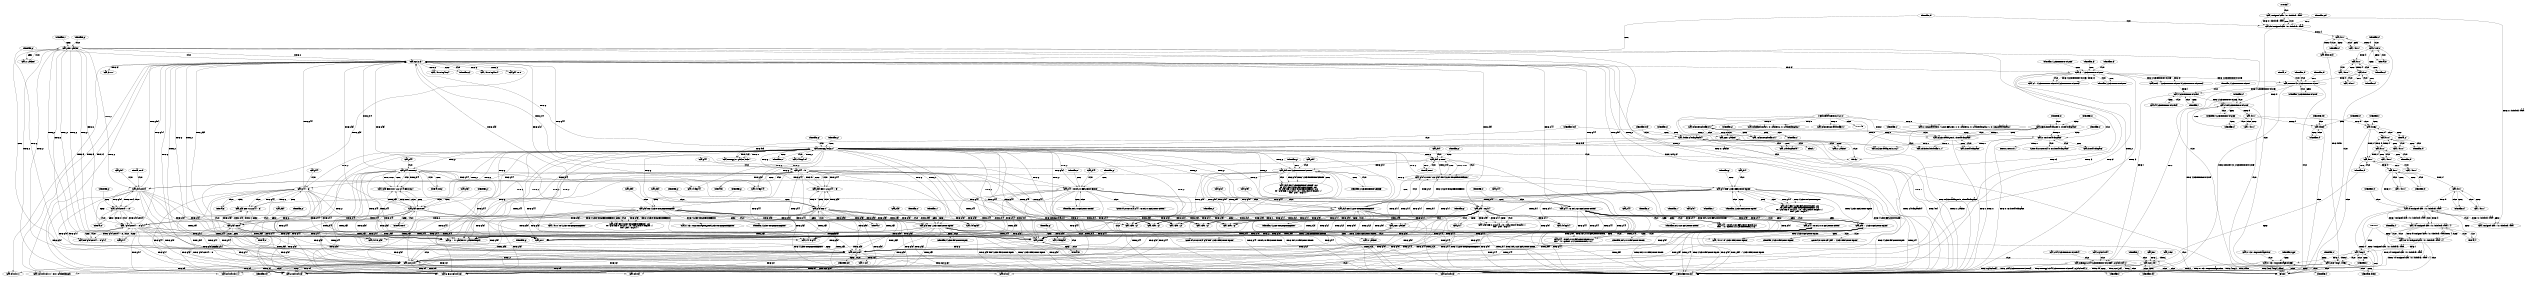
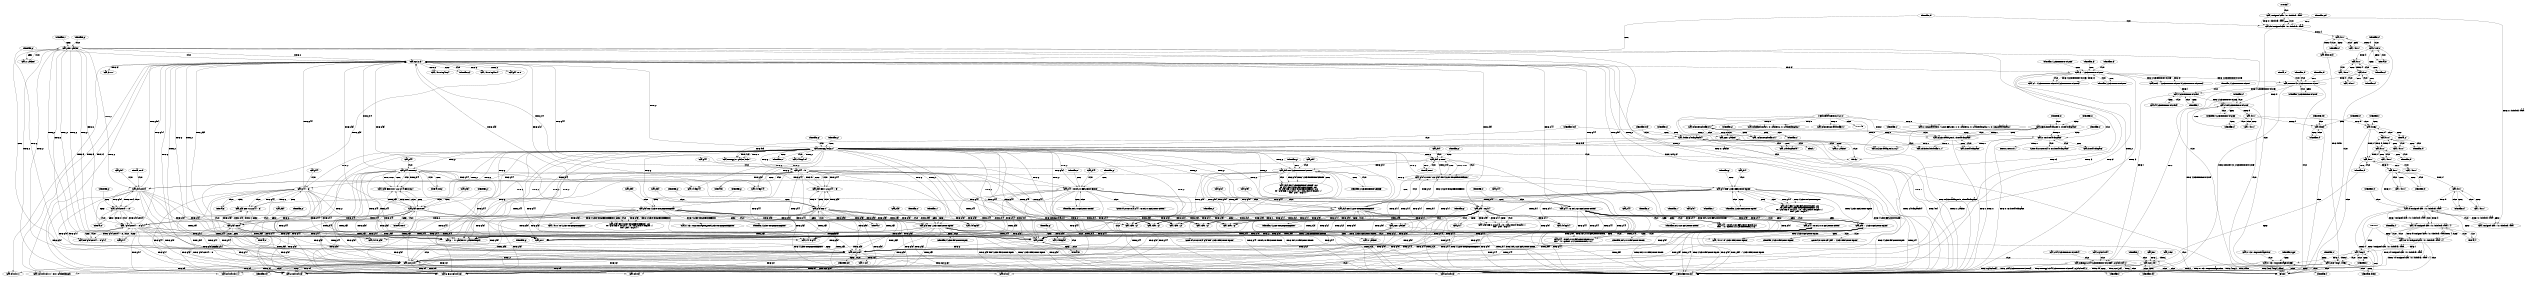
(602, 138) -> (650, 74)
(1358, 229) -> (1172, 246)
none -> (341, 238)
